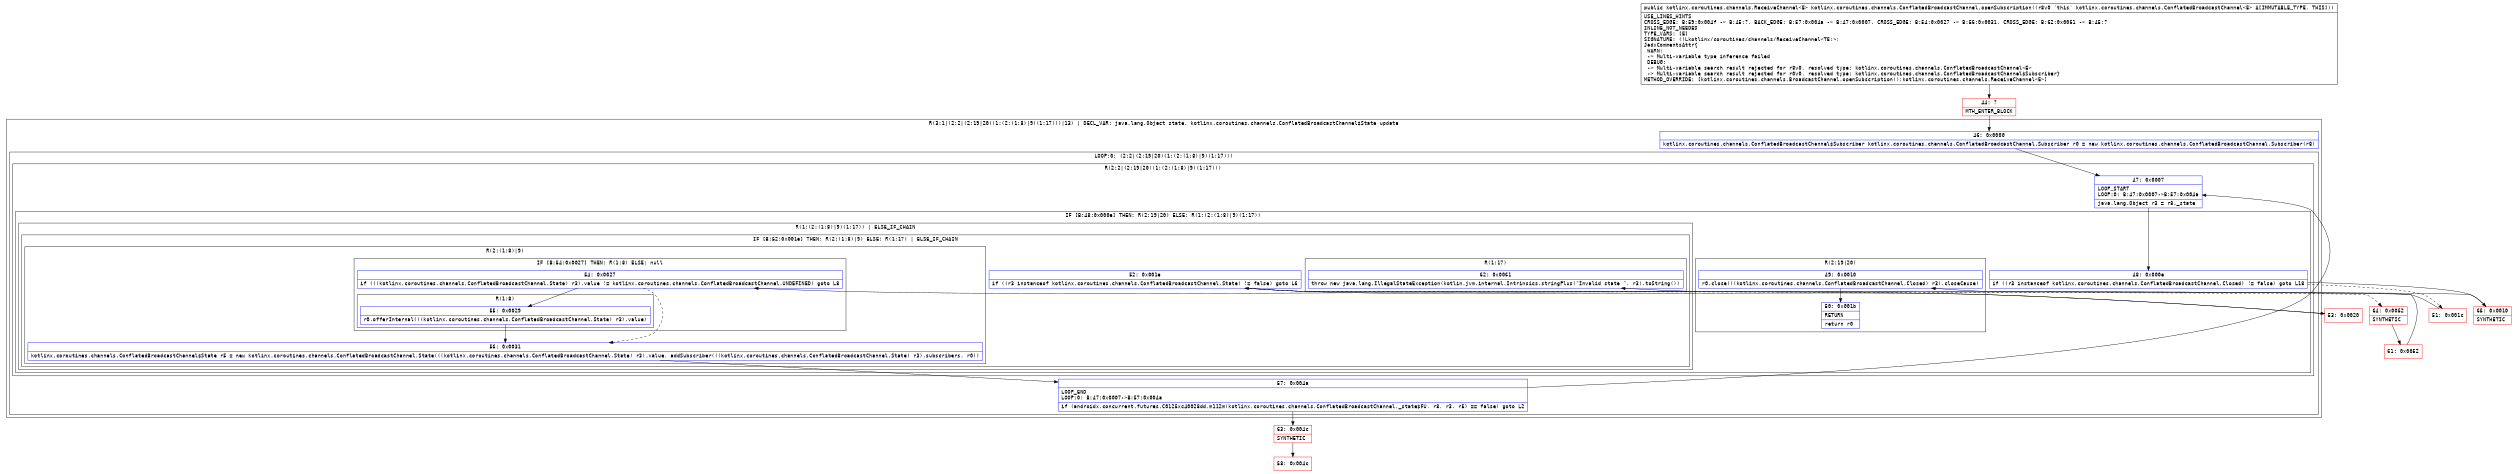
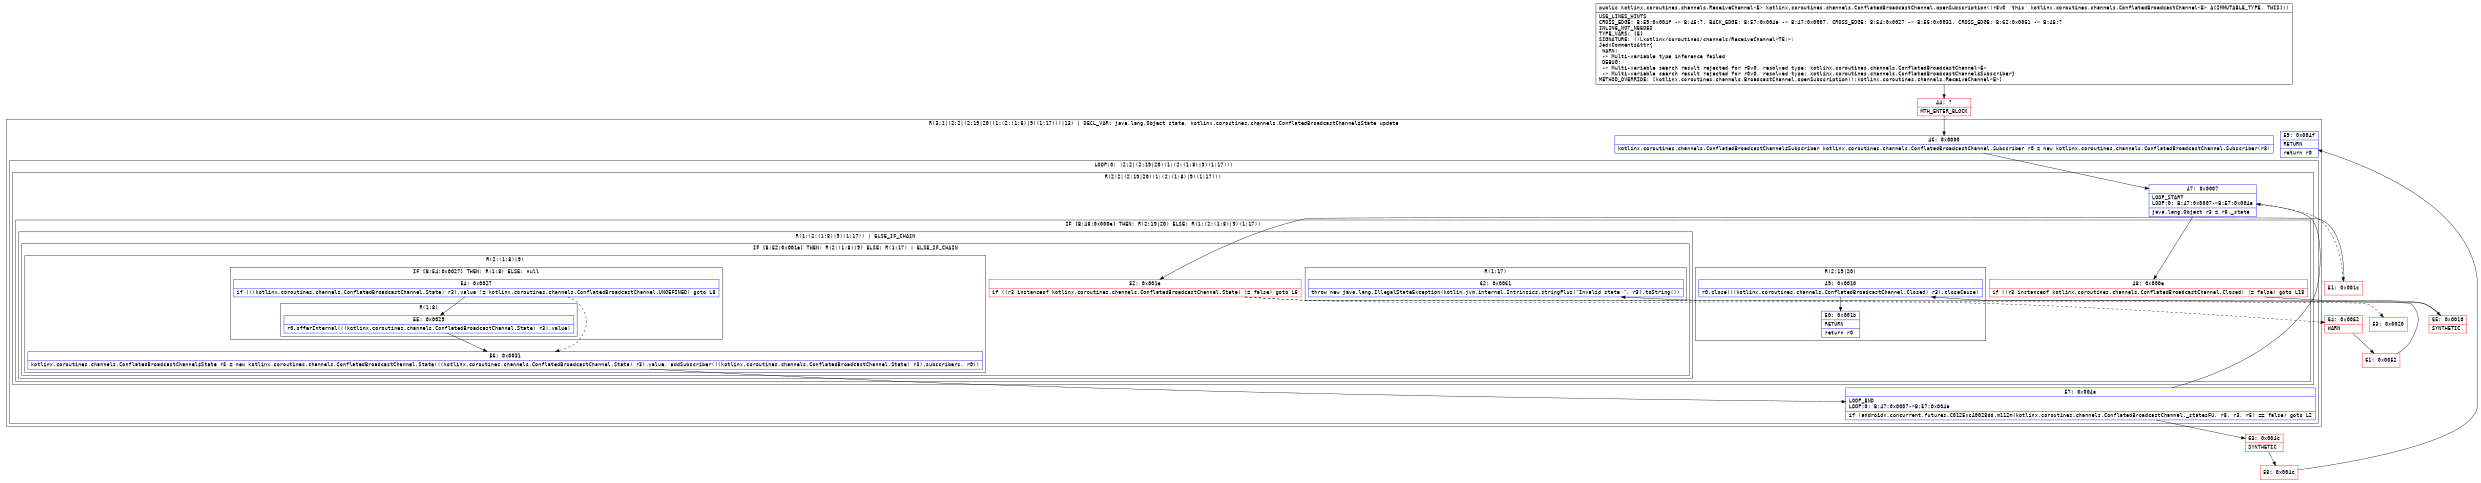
none -> (2299, 144)
(1145, 279) -> (1145, 288)
(2148, 279) -> (2148, 288)
(2376, 288) -> (2310, 215)
(1267, 293) -> none
(1783, 293) -> (1815, 301)
(2387, 320) -> (2334, 328)
